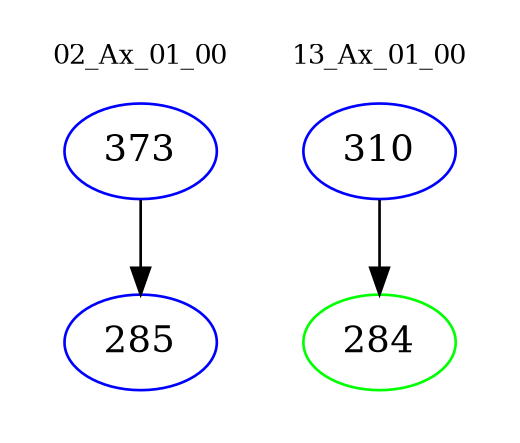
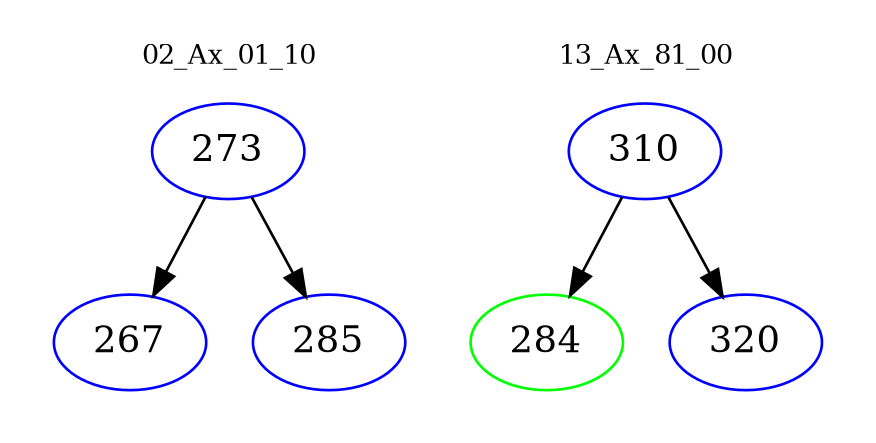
(141, 57) -> (230, 57)
(380, 57) -> (646, 57)
(141, 151) -> (228, 151)
none -> (130, 342)
none -> (746, 342)
